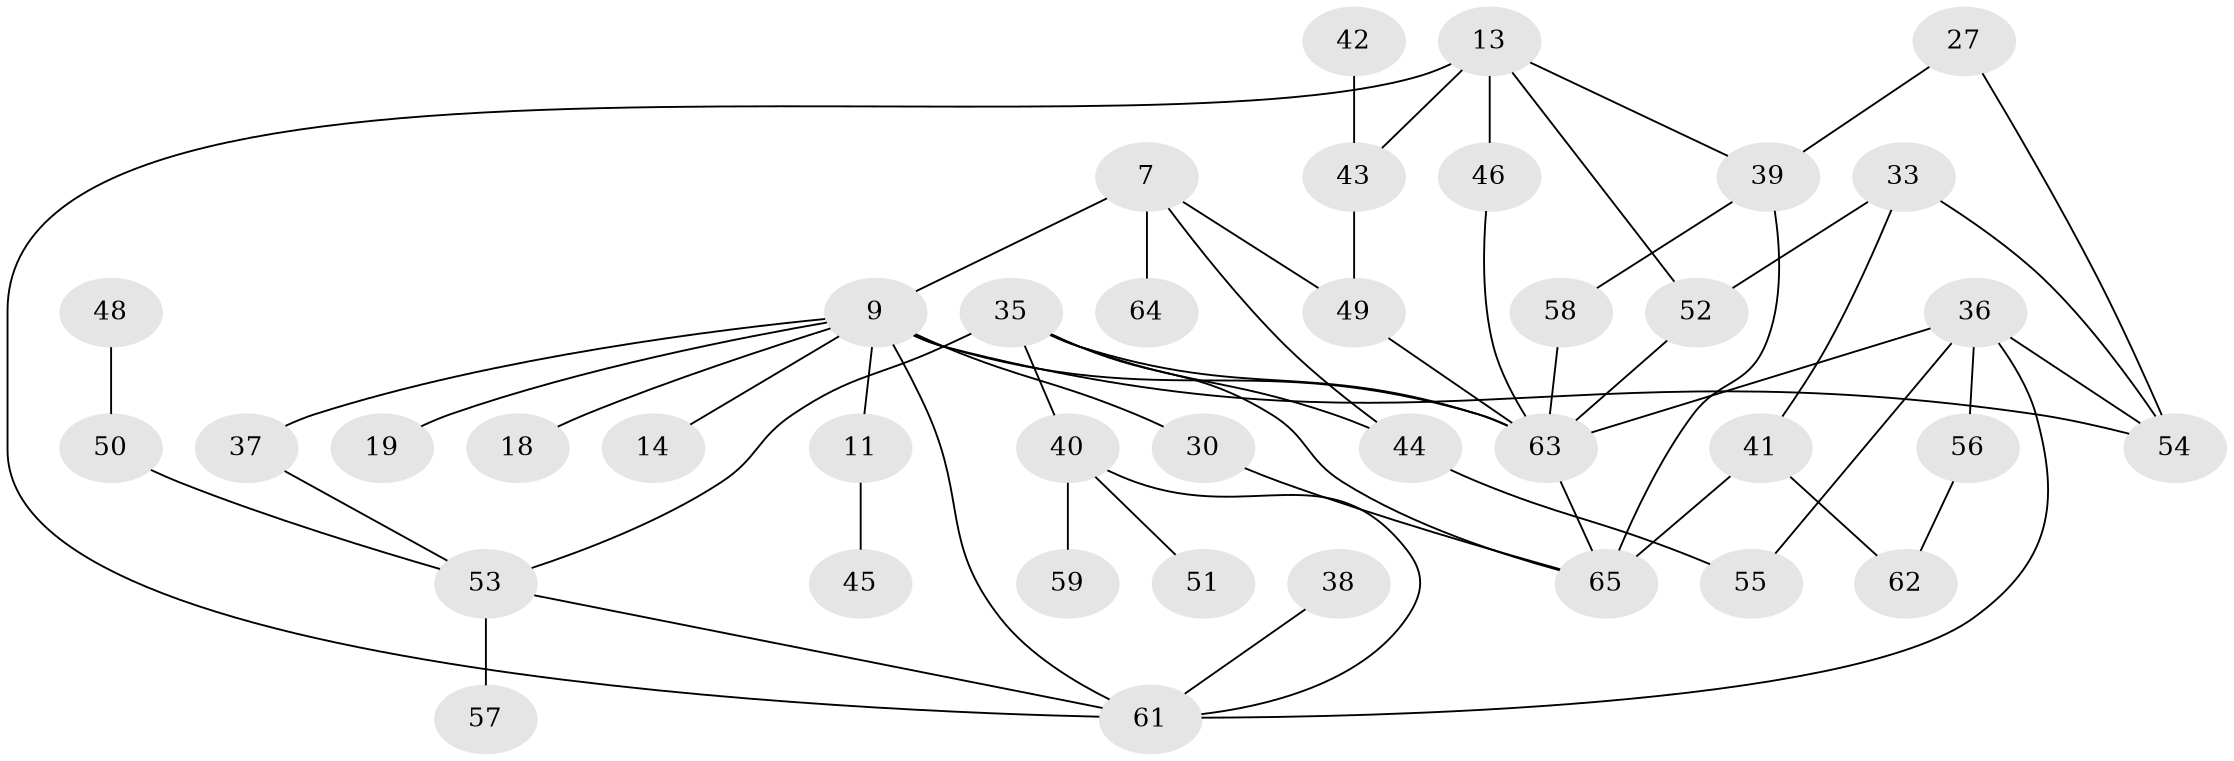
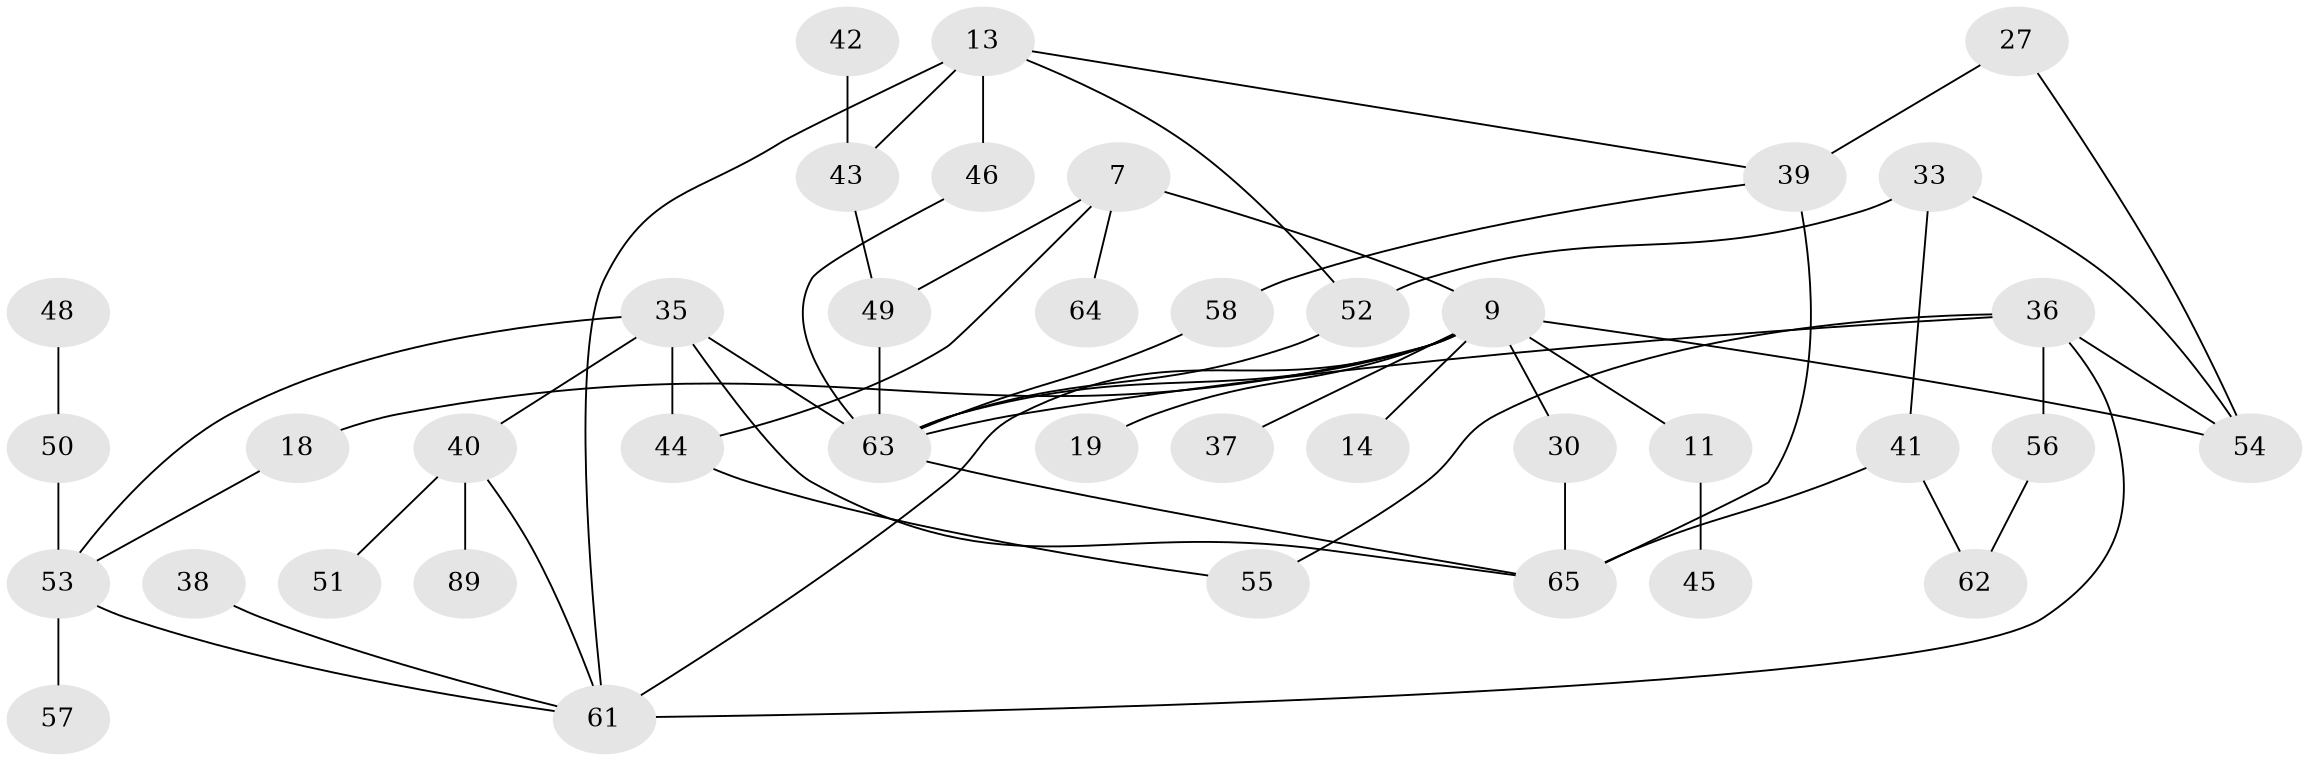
(366, 516) -> (178, 516)
(1068, 584) -> (465, 584)
